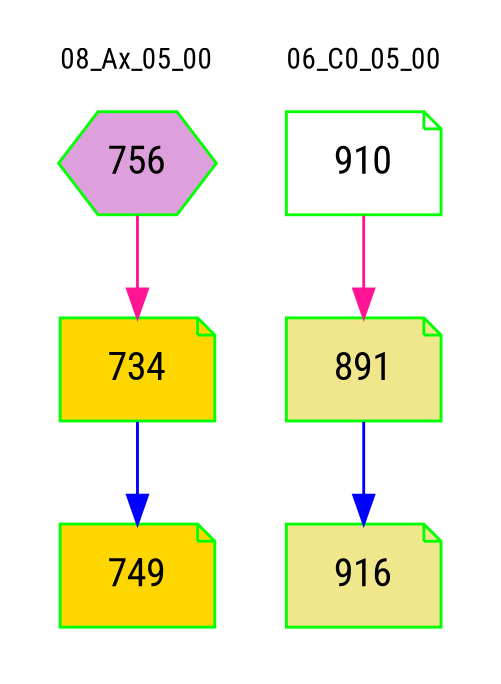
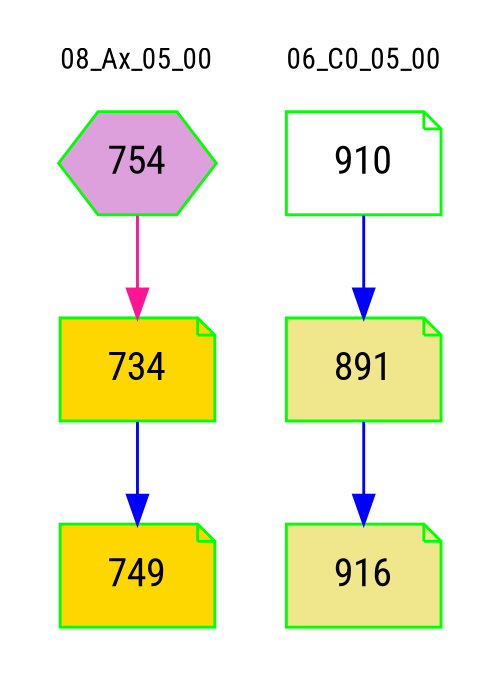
(137, 163) -> (137, 163)
(364, 252) -> (364, 252)
